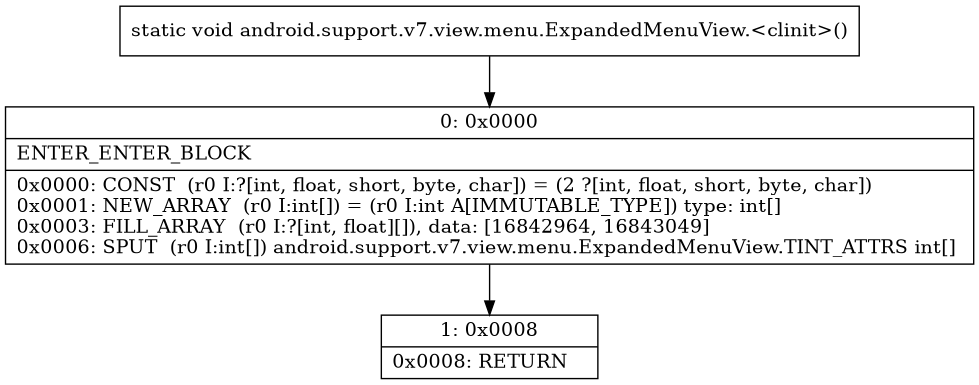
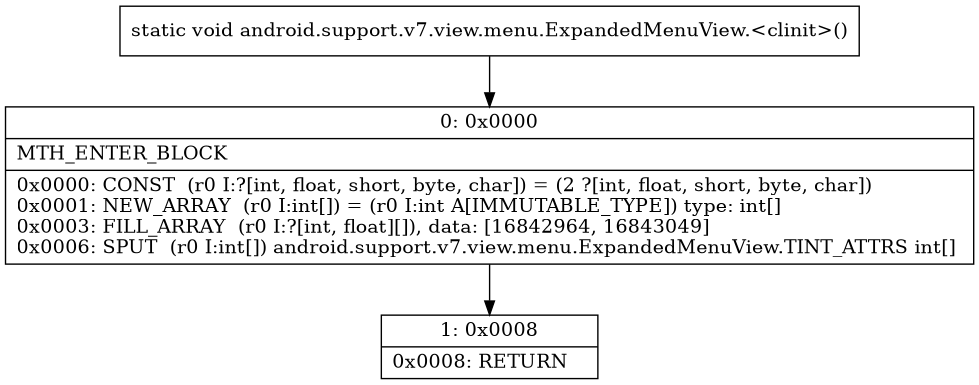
(134, 154) -> (123, 154)
